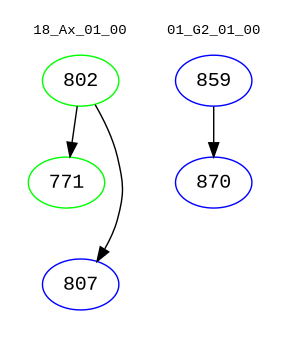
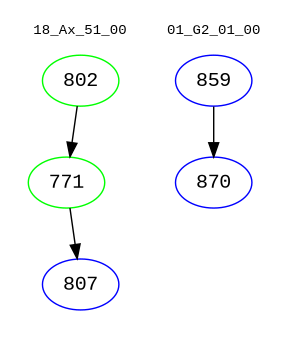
(81, 30) -> (81, 30)
(121, 176) -> (73, 226)
